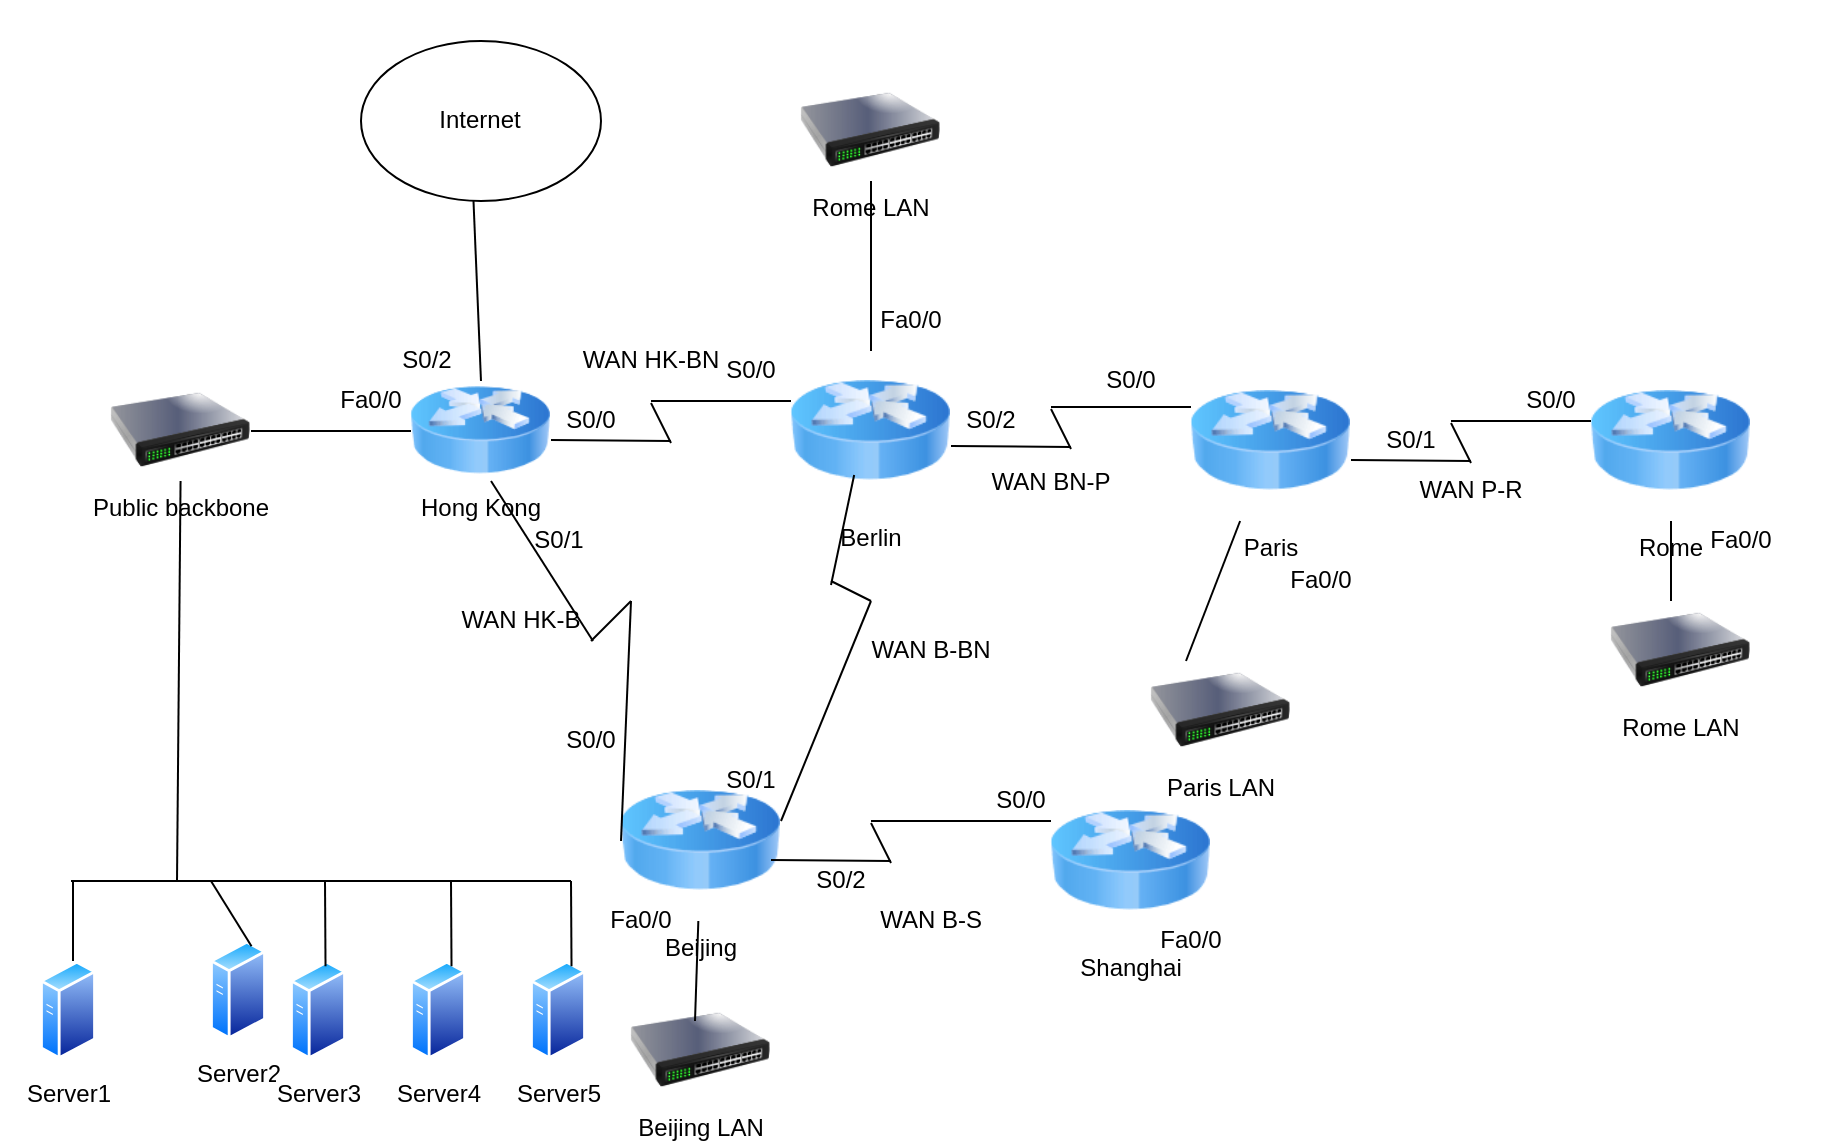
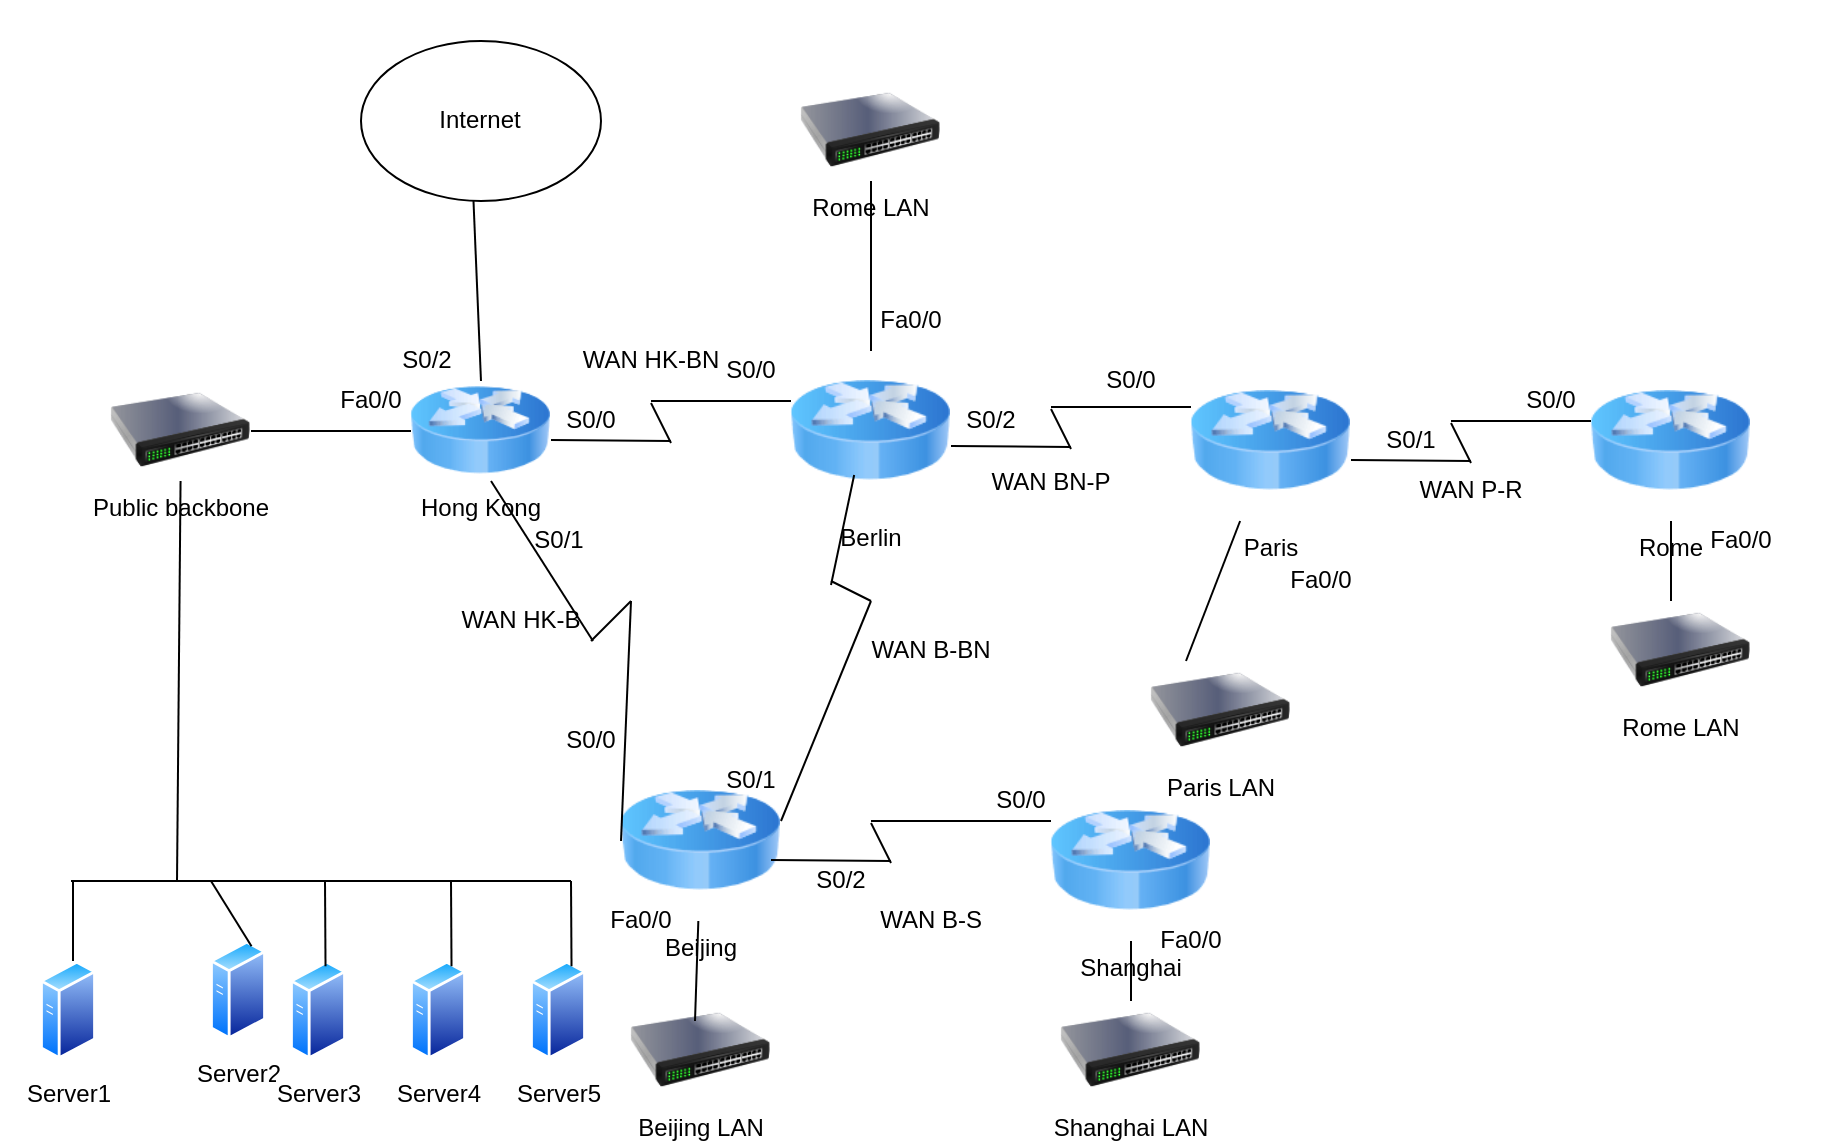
none -> (1131, 971)
none -> (1131, 1051)
